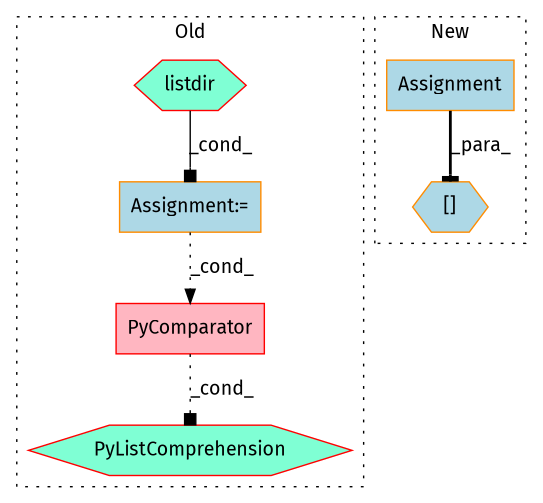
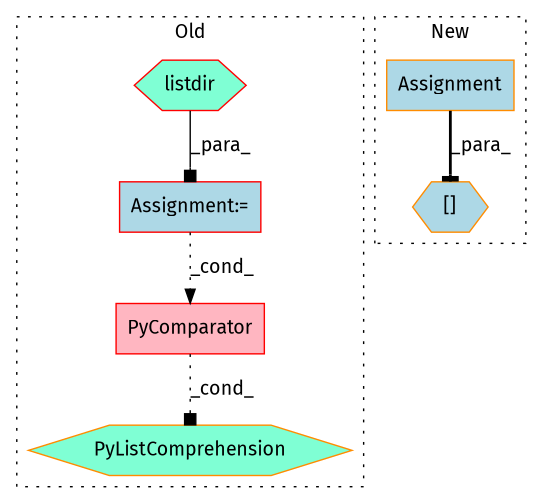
(221, 146) -> (221, 146)
(190, 207) -> (190, 207)
(190, 450) -> (190, 450)
